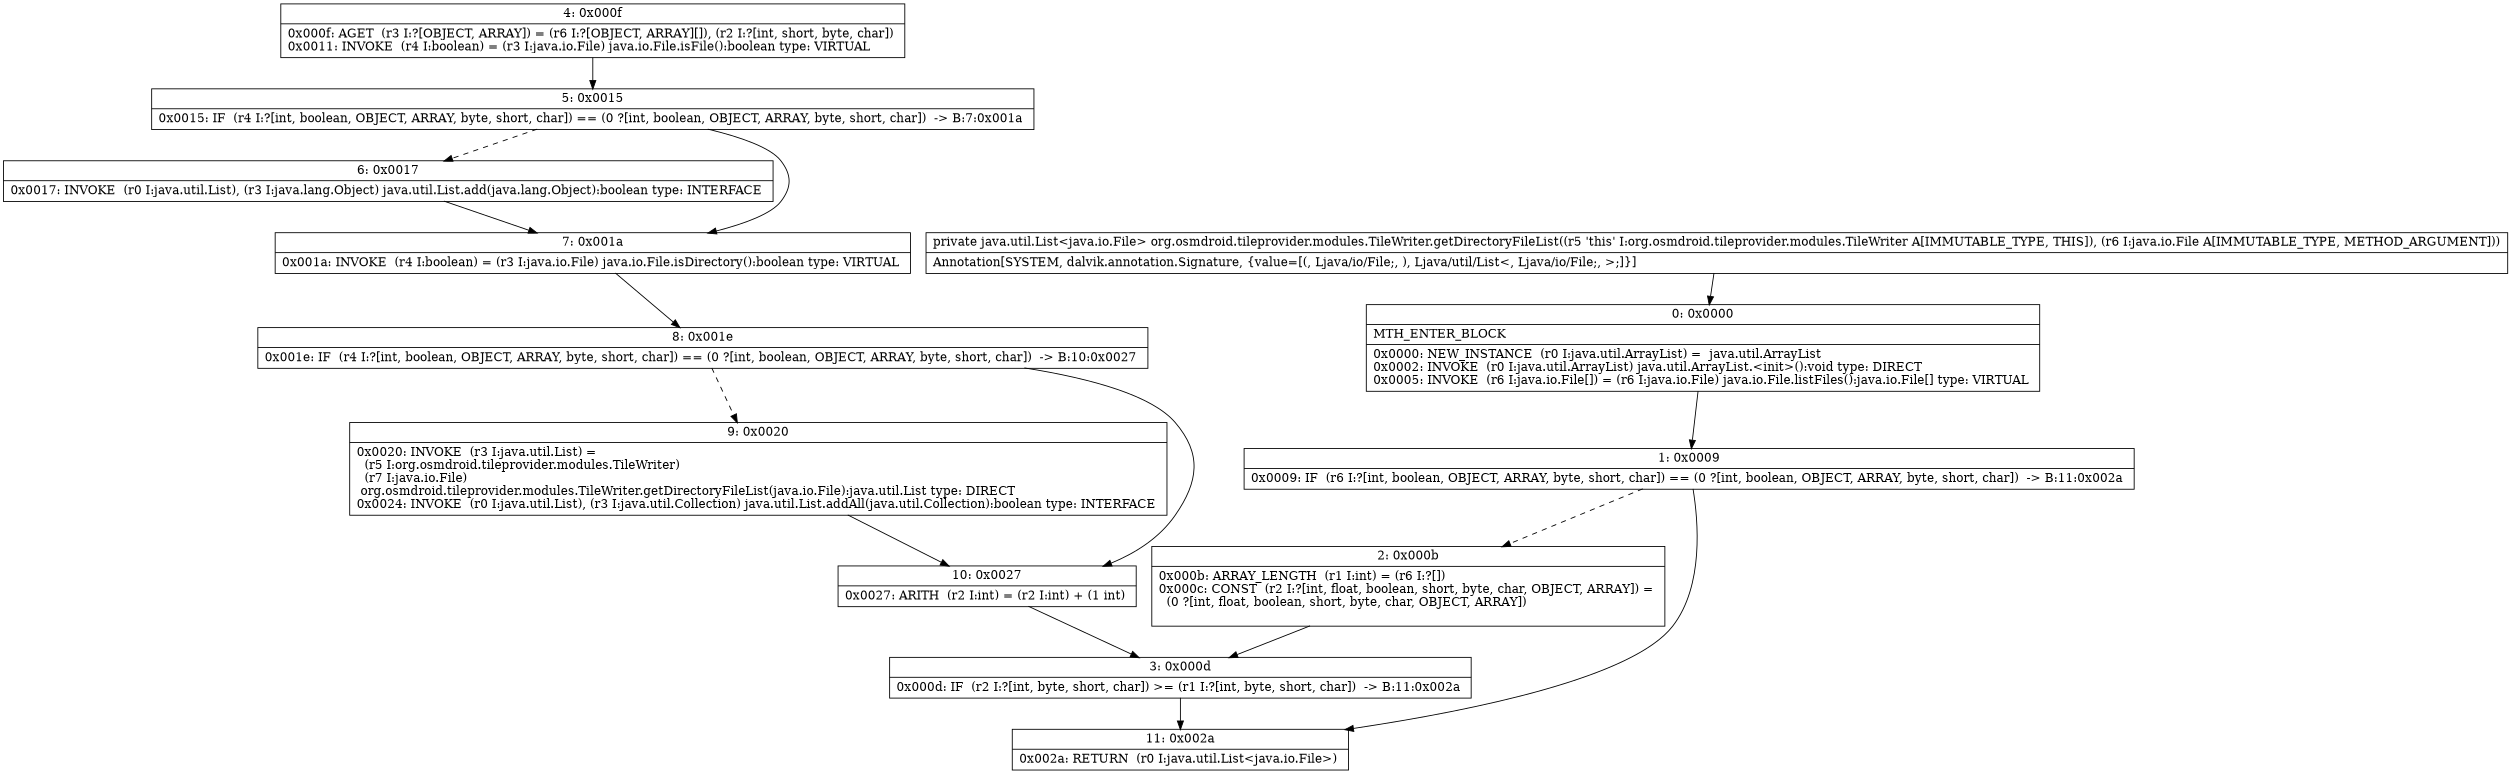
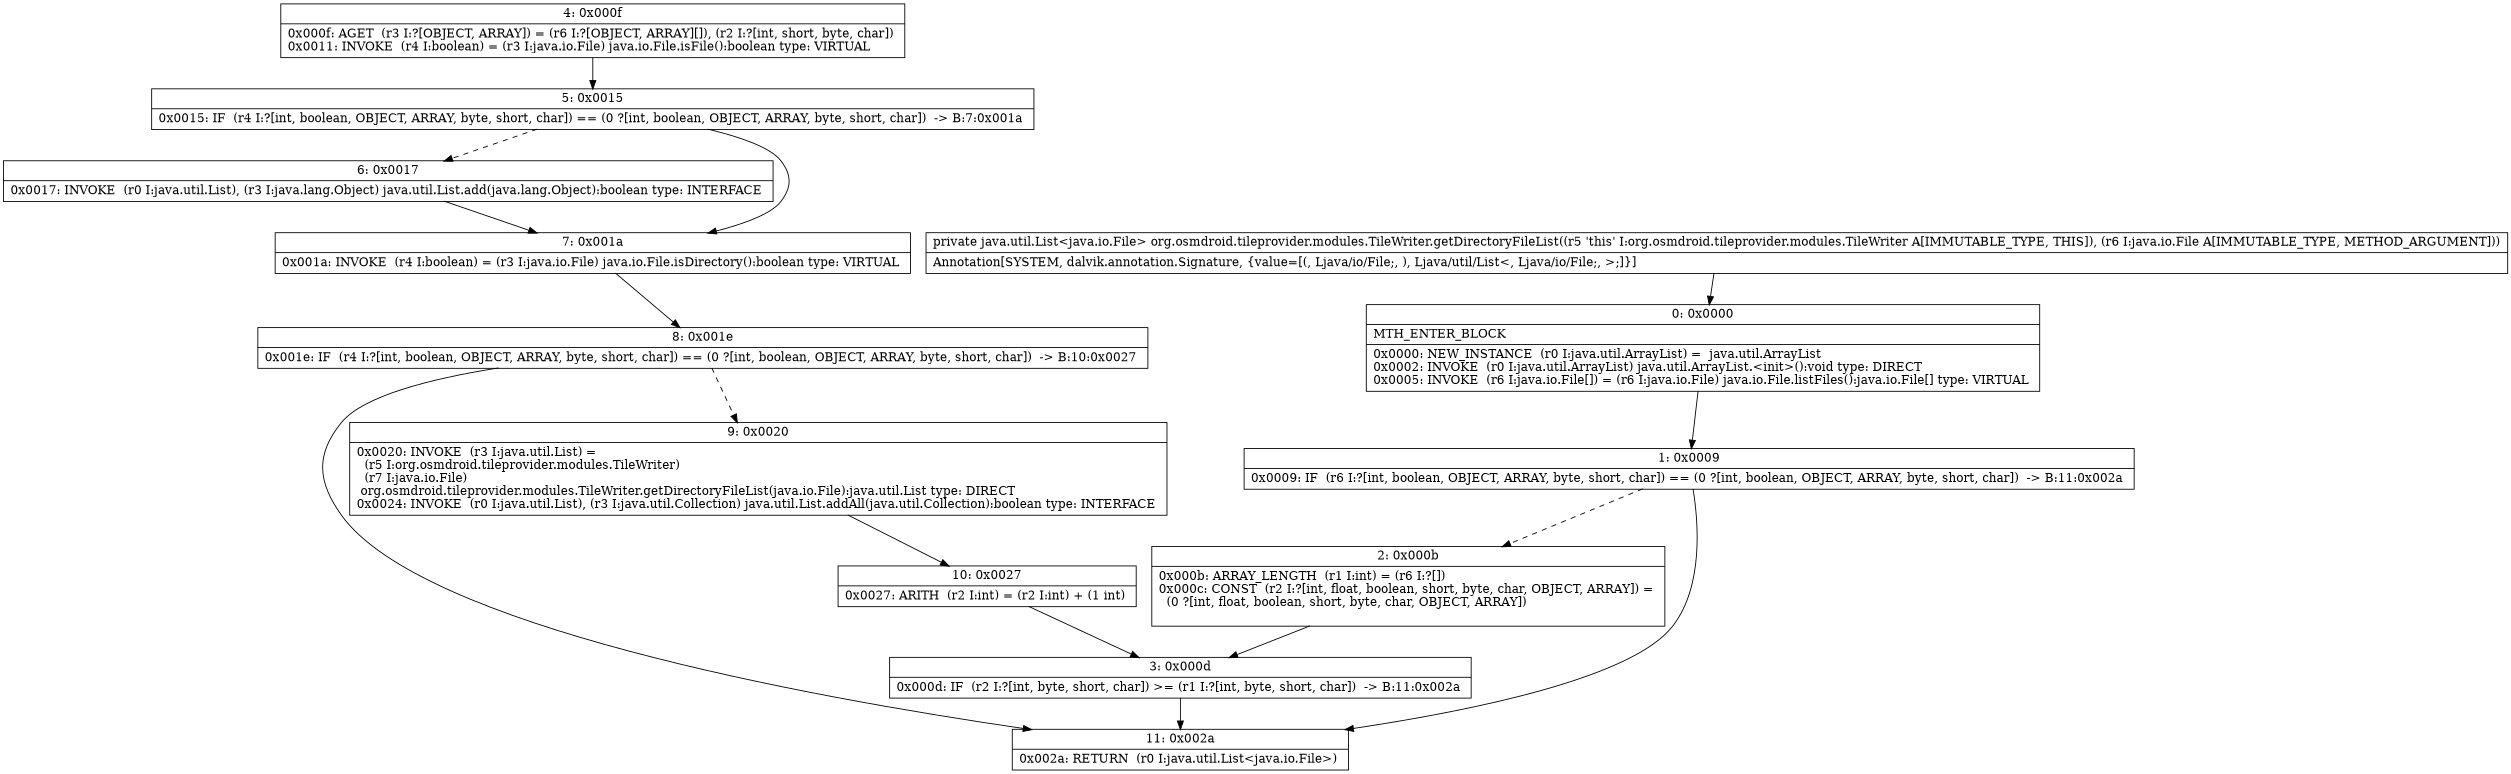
(1181, 431) -> (537, 624)
